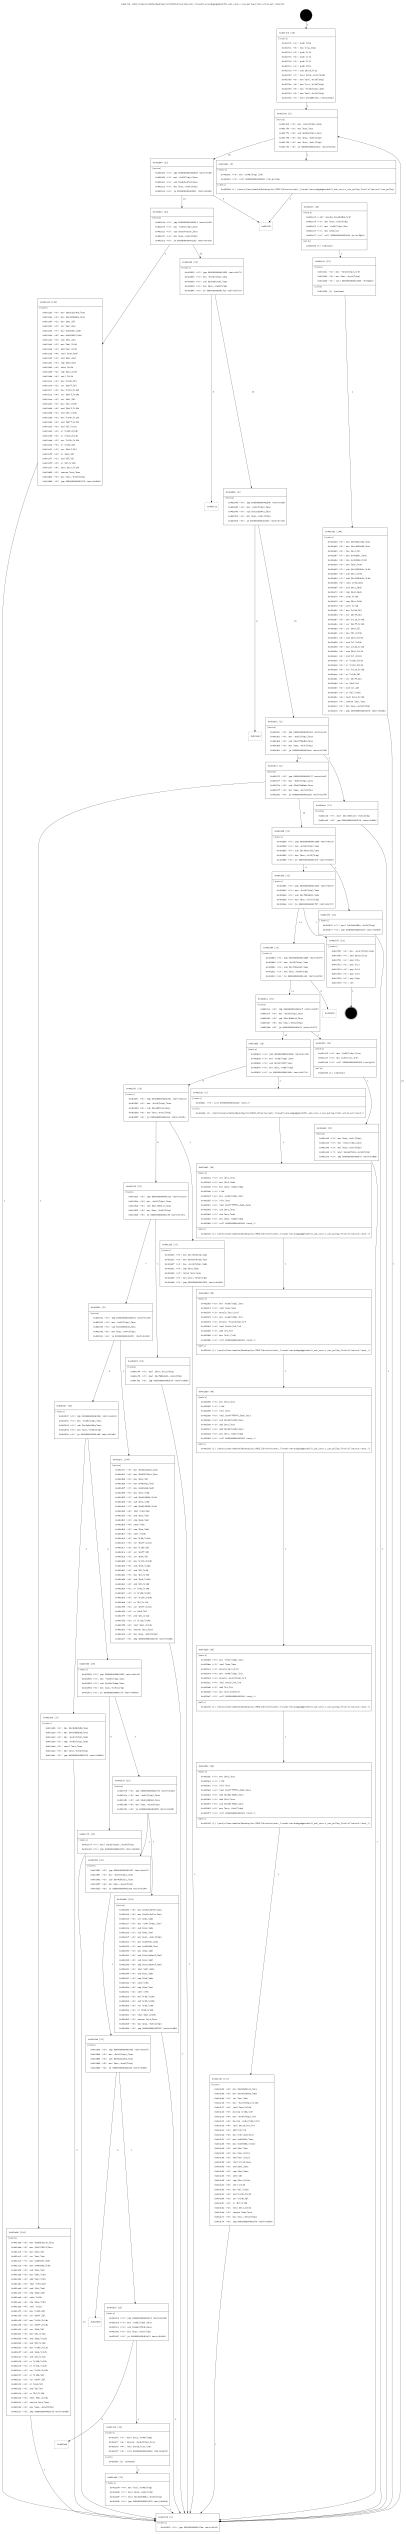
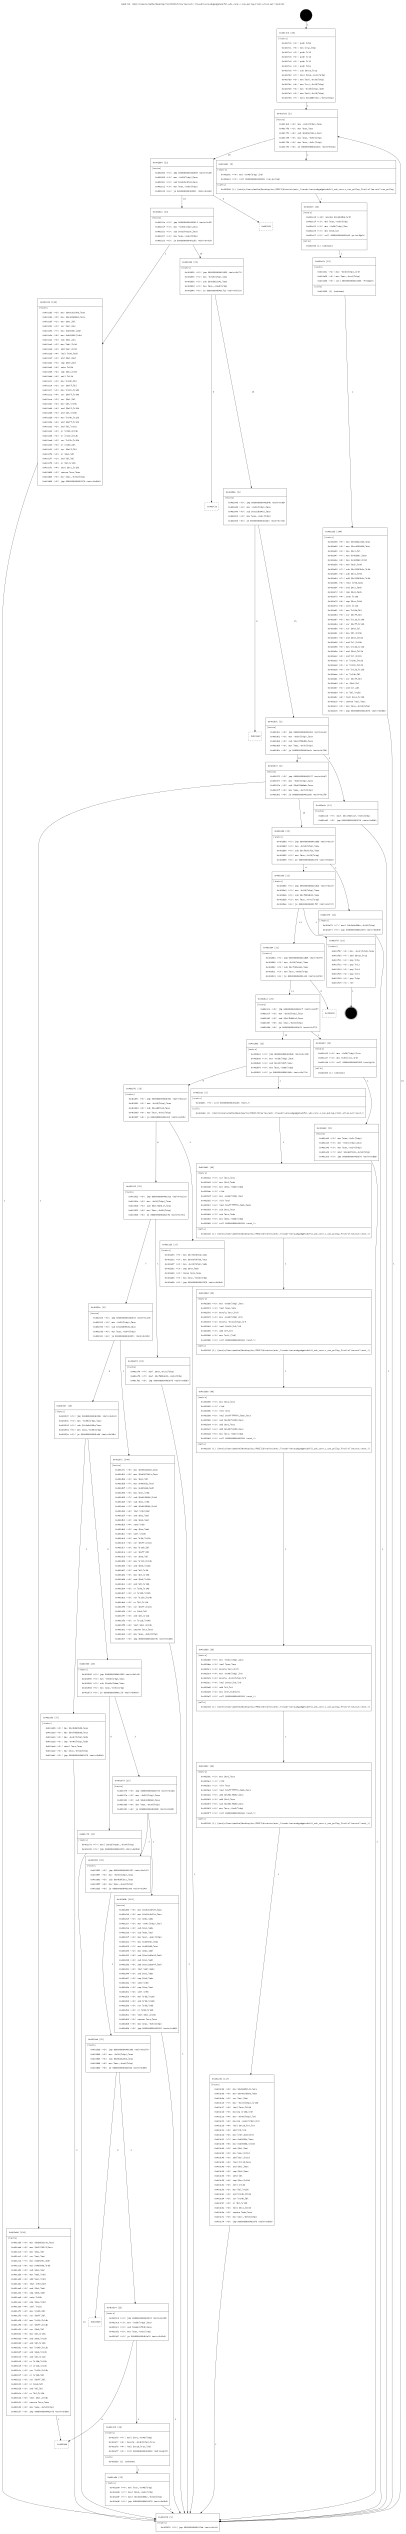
(281, 207) -> (318, 198)
(64, 2502) -> (58, 2427)
